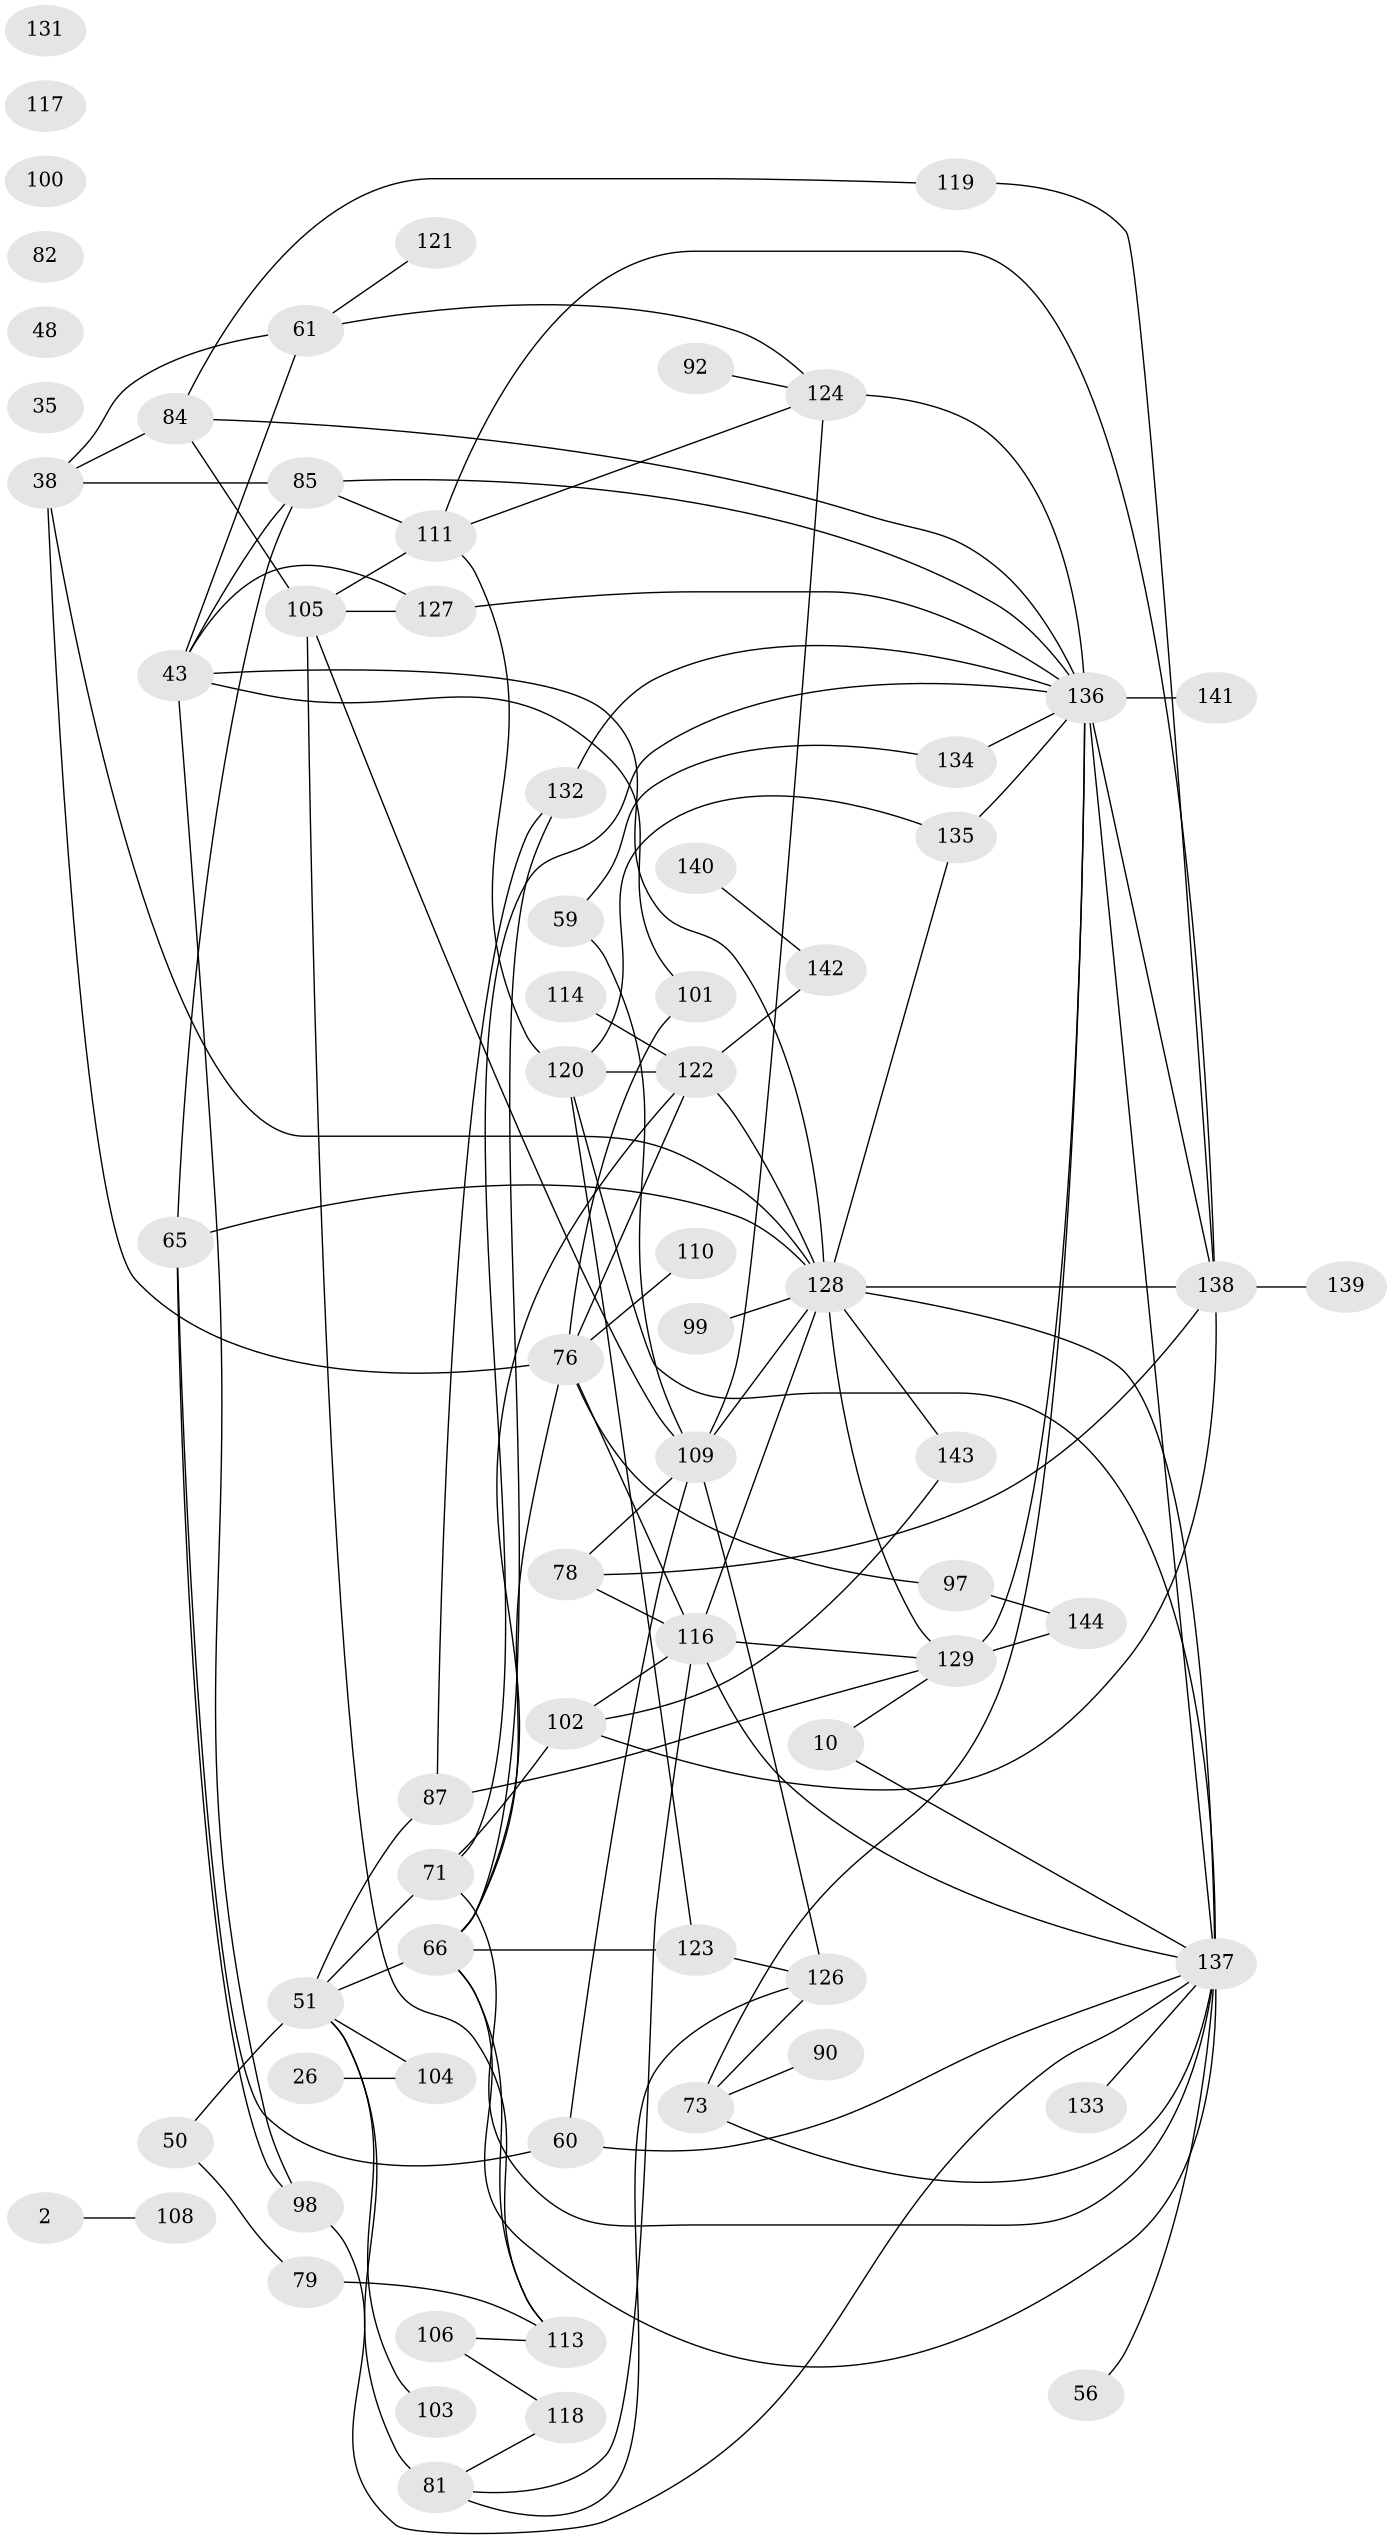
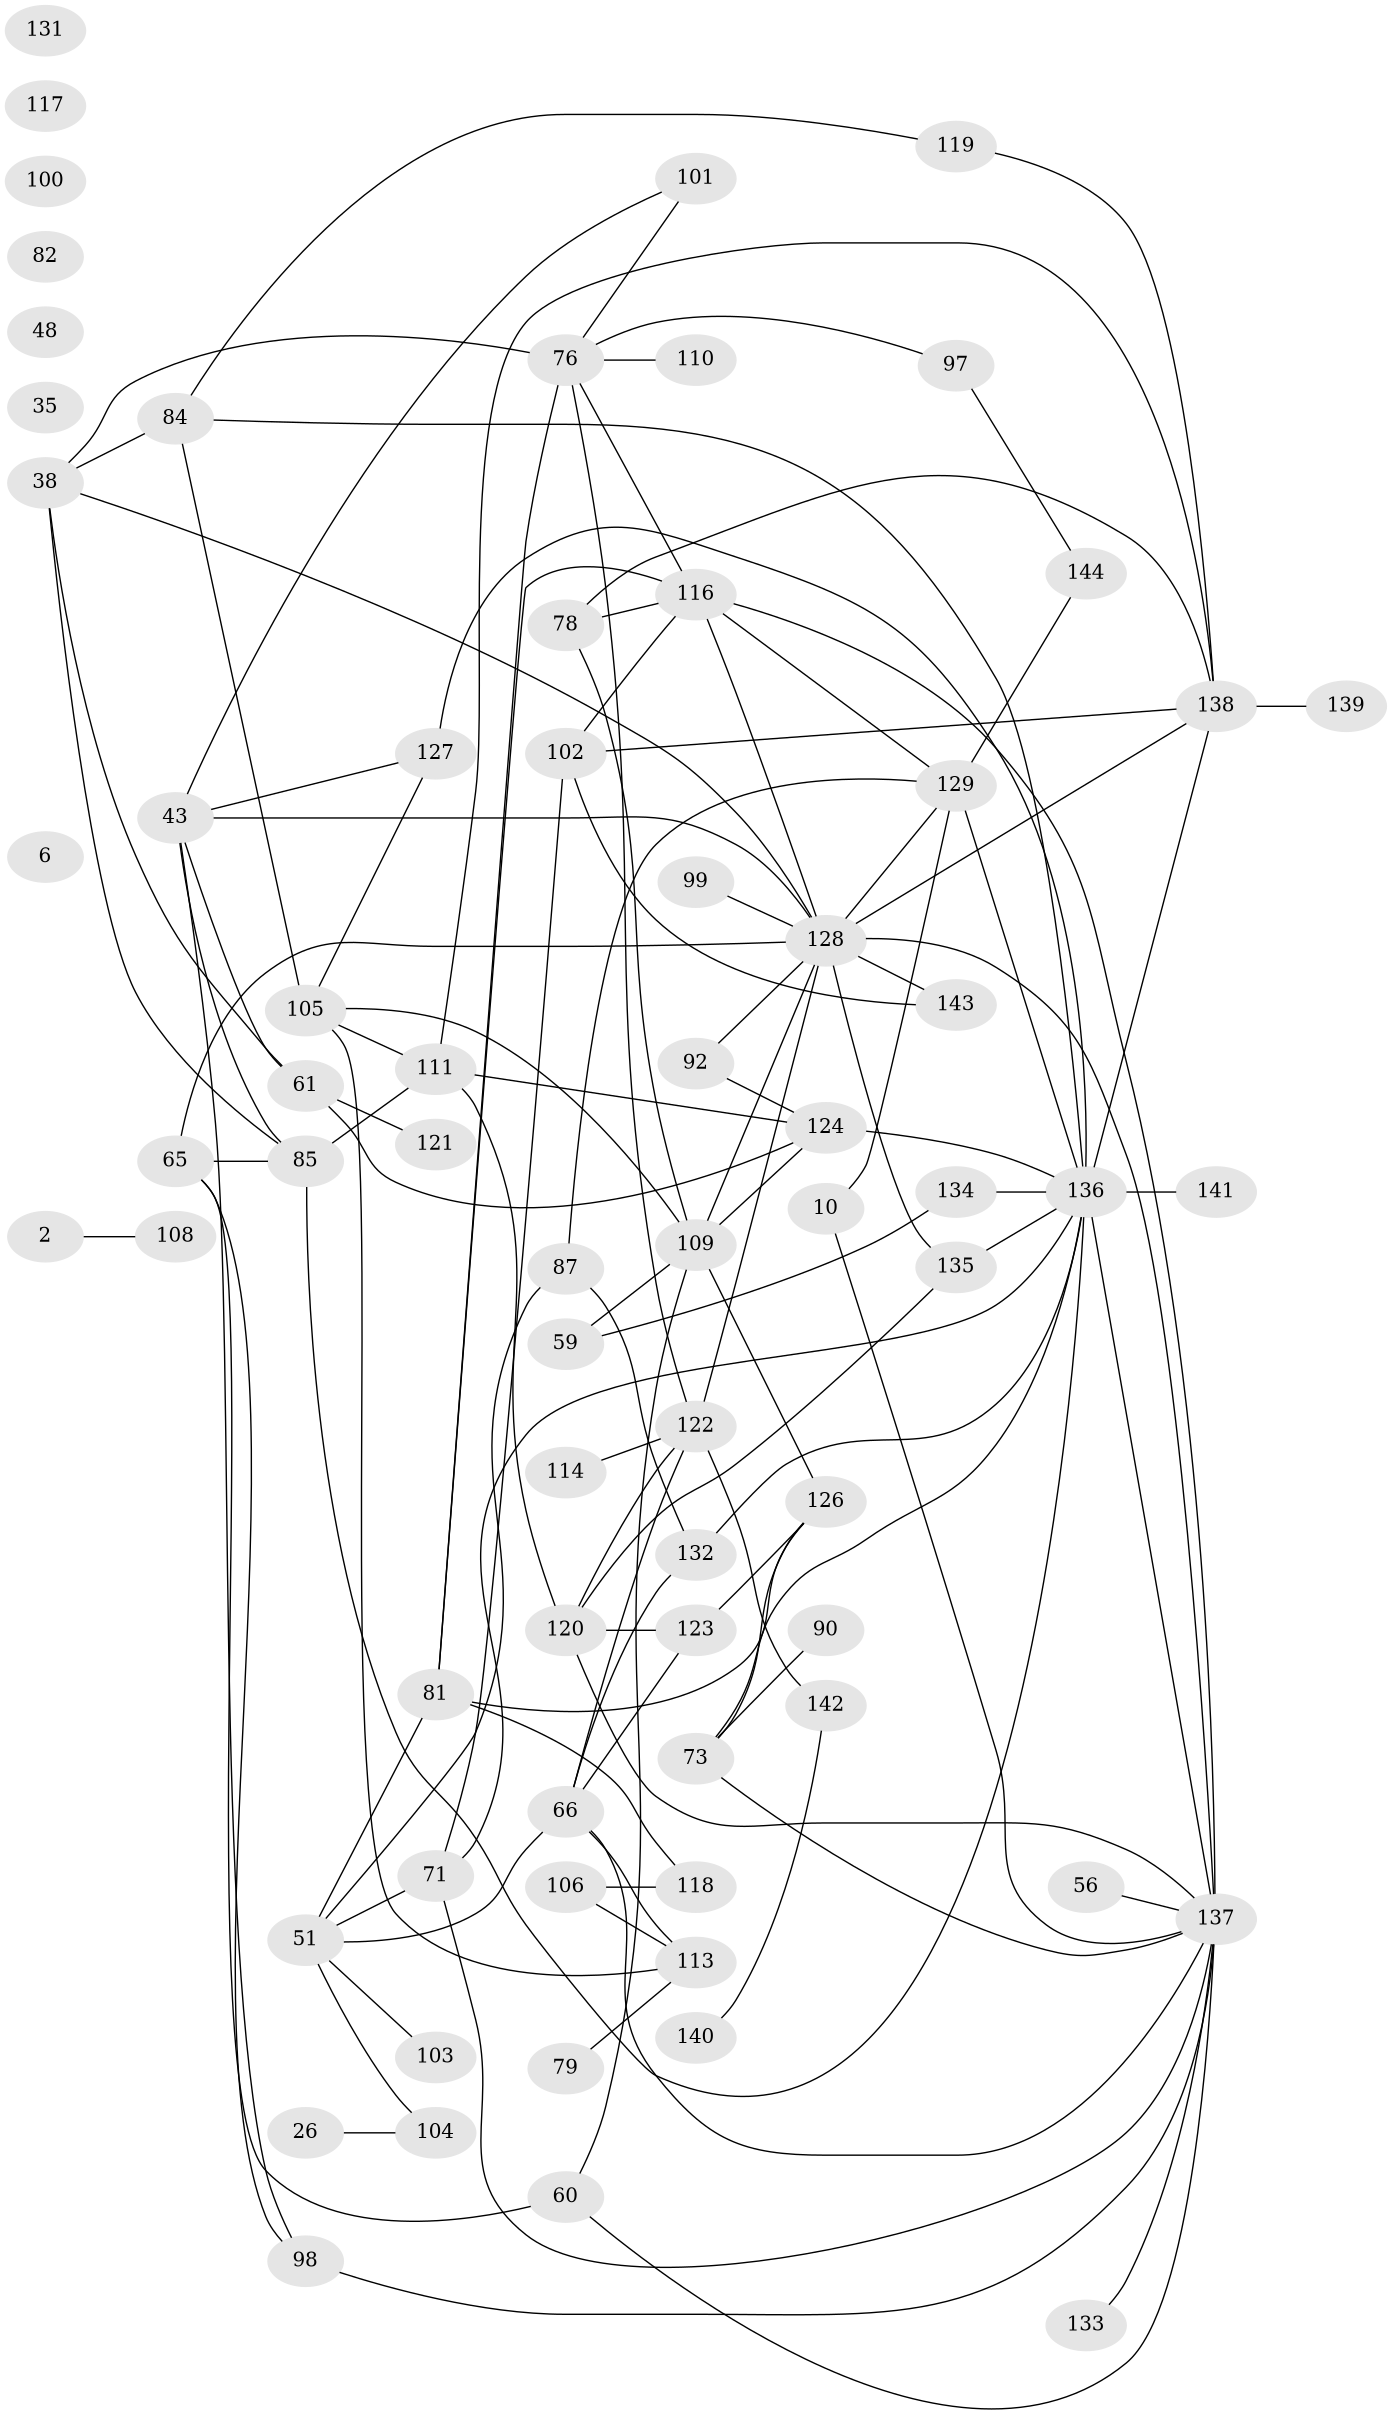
none -> (45, 857)
none -> (761, 1002)
(529, 1522) -> (488, 1026)
(176, 2143) -> none
